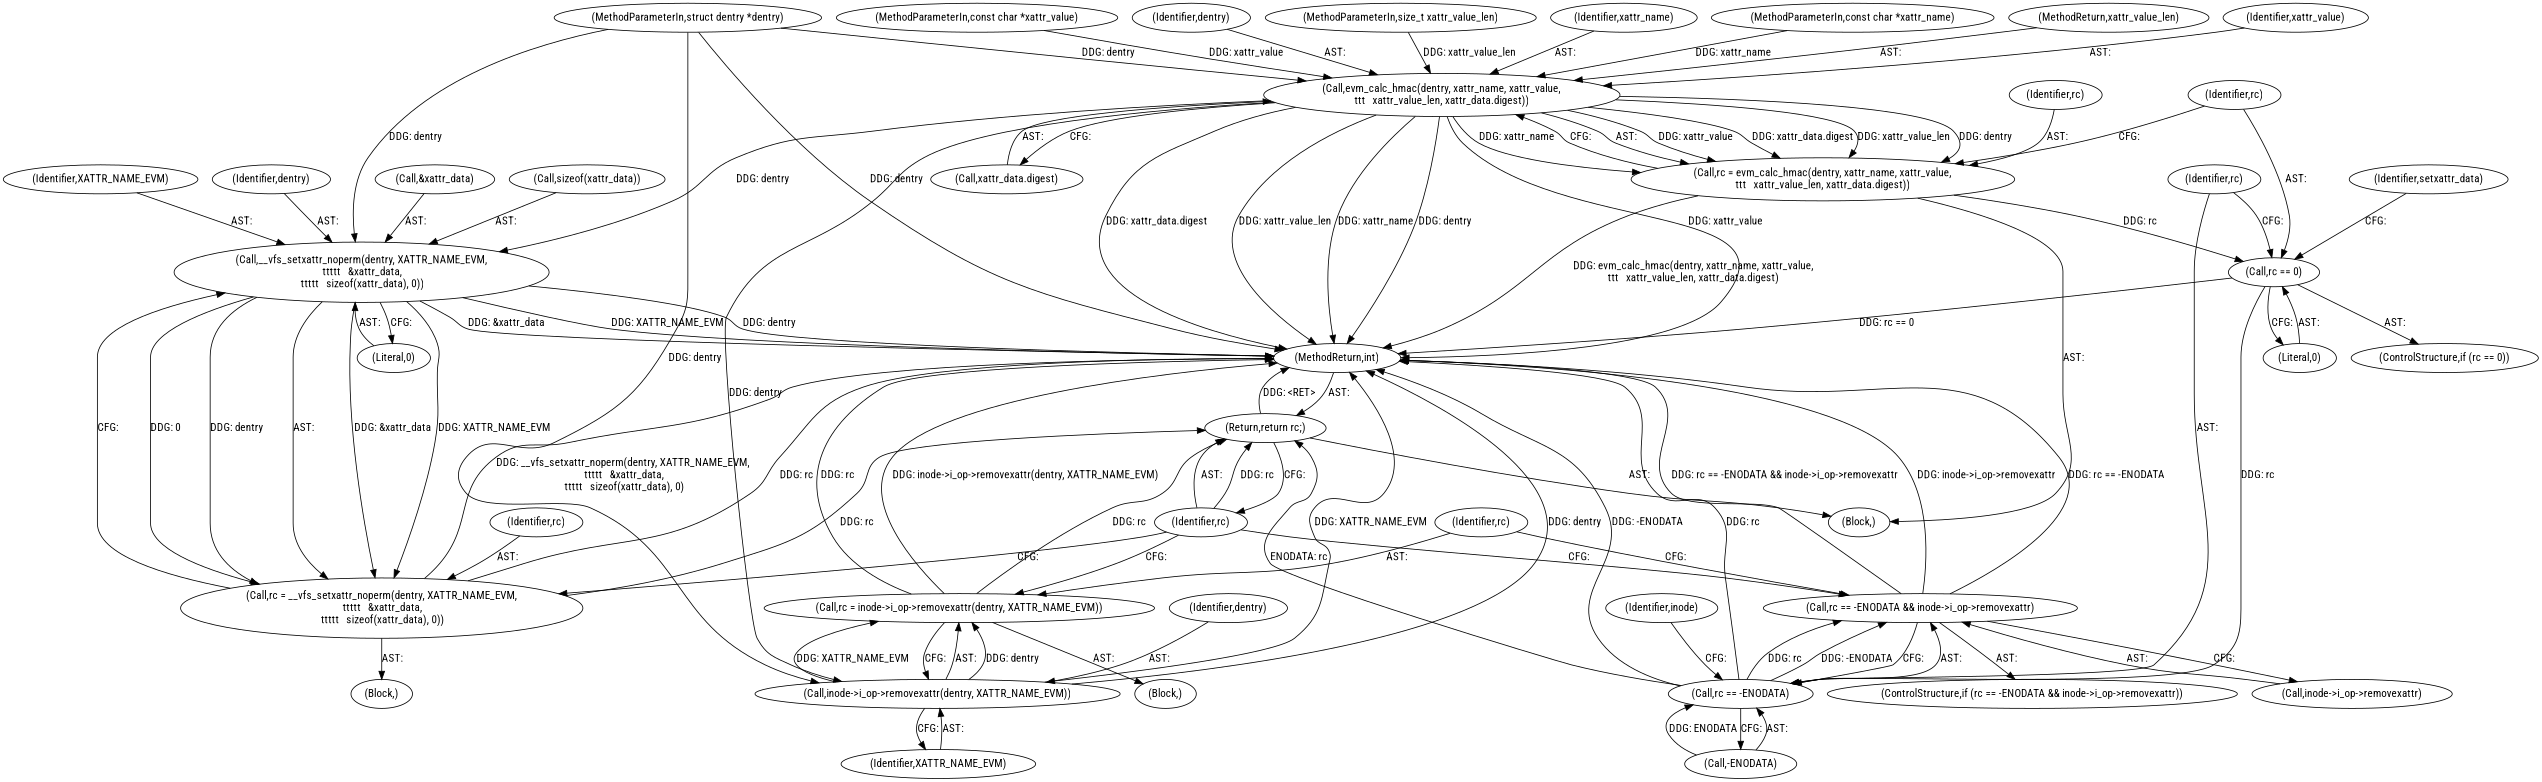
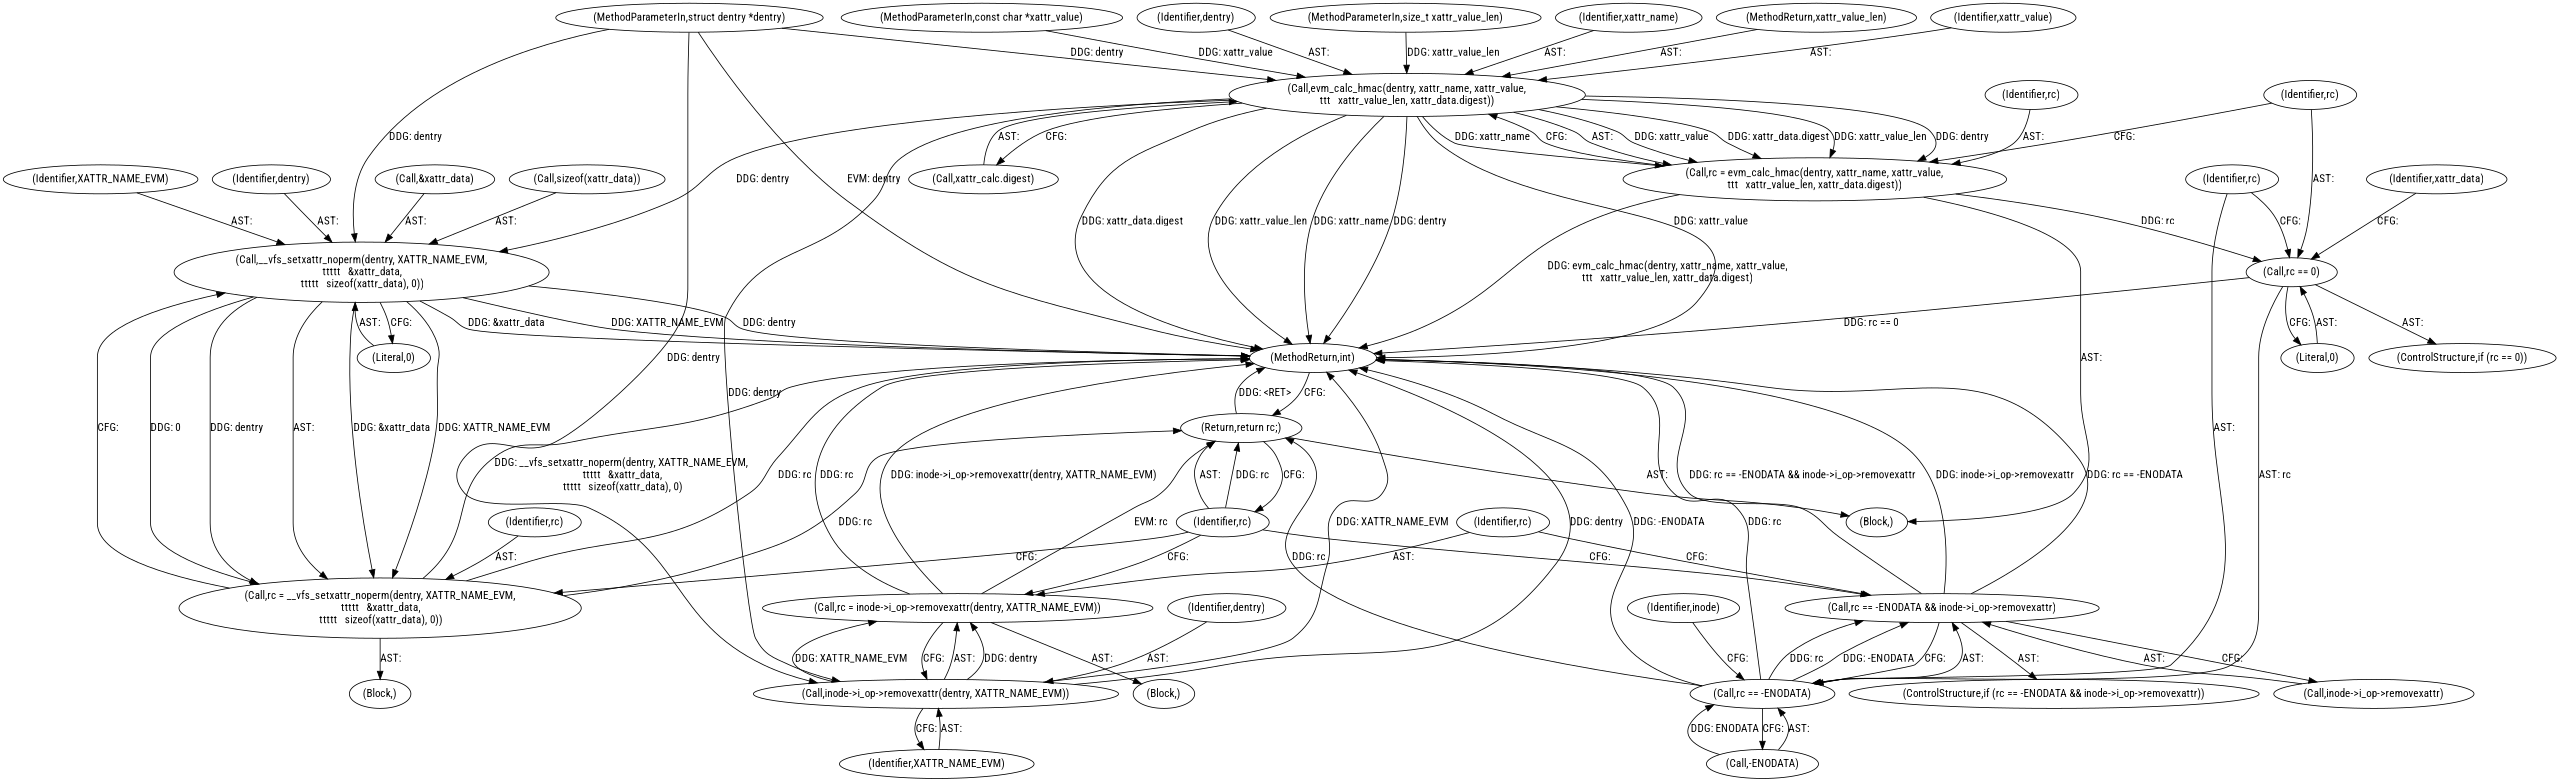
(1853, 18) -> none
(897, 179) -> (874, 179)
(1007, 179) -> (984, 179)
(2429, 179) -> (2437, 179)
(1340, 393) -> (1316, 393)
(2258, 475) -> (2275, 475)
(1130, 522) -> (1151, 522)
(1299, 557) -> (1309, 557)
